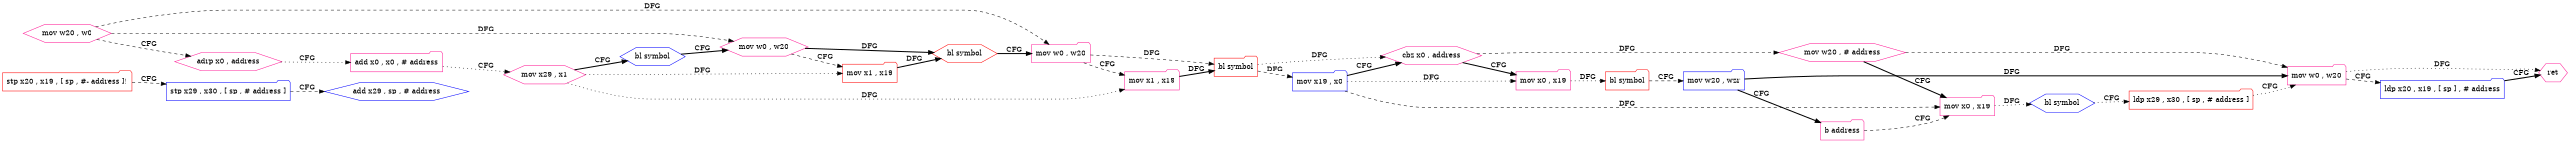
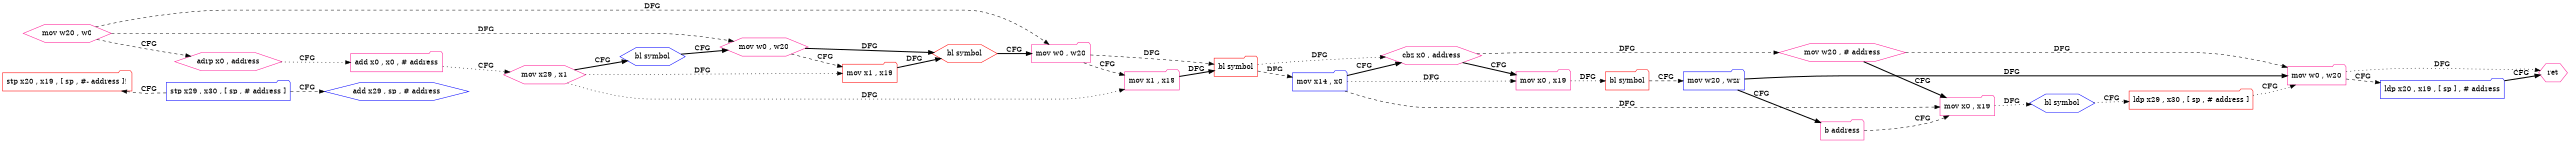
(1320, 82) -> (1320, 82)
(147, 83) -> (146, 93)
